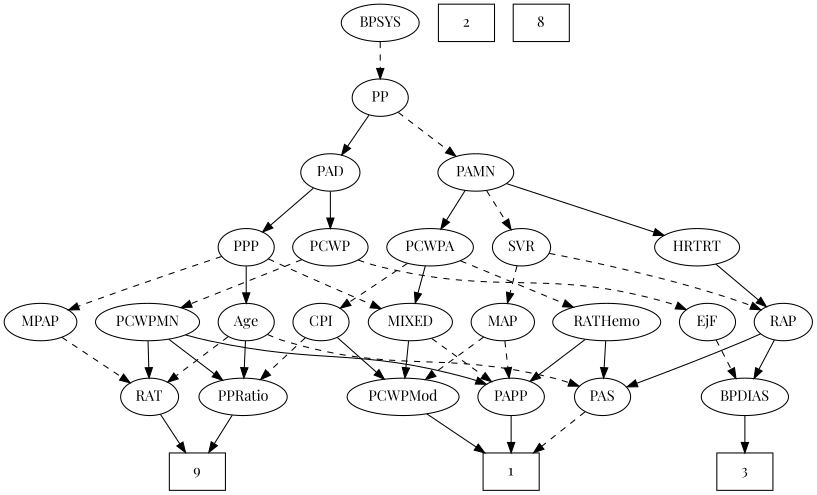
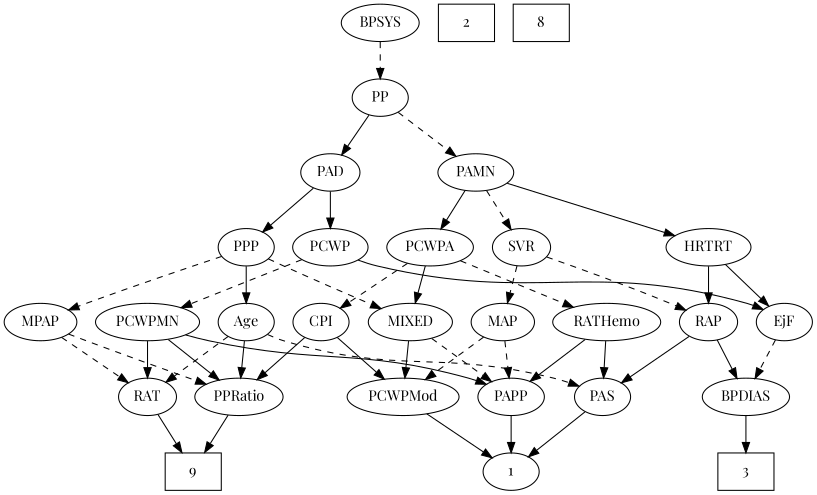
none -> (743, 282)
(533, 283) -> (556, 282)
none -> (132, 358)
(282, 359) -> (280, 360)
(563, 429) -> (561, 431)
(511, 472) -> (511, 472)
